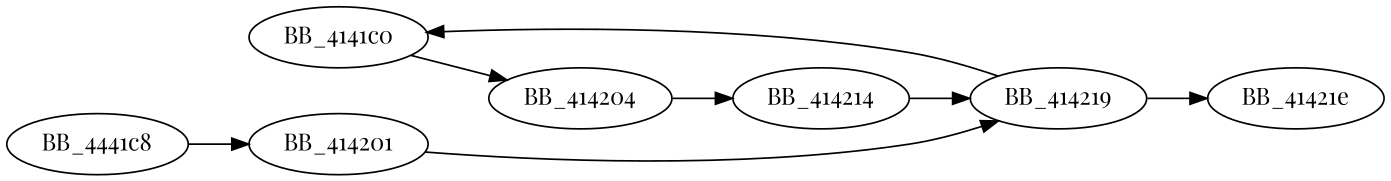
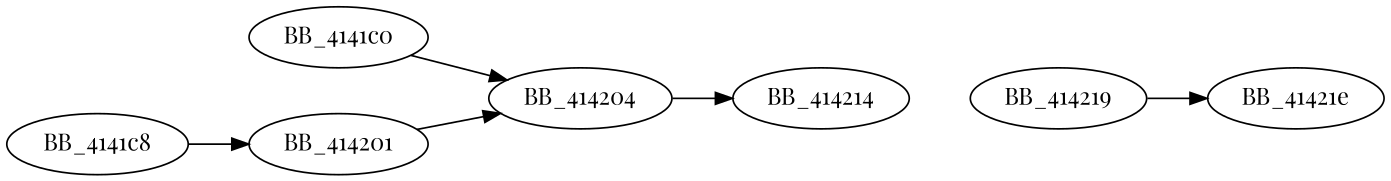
(723, 33) -> none
(931, 98) -> none
(98, 144) -> (98, 144)
(705, 160) -> (450, 123)
